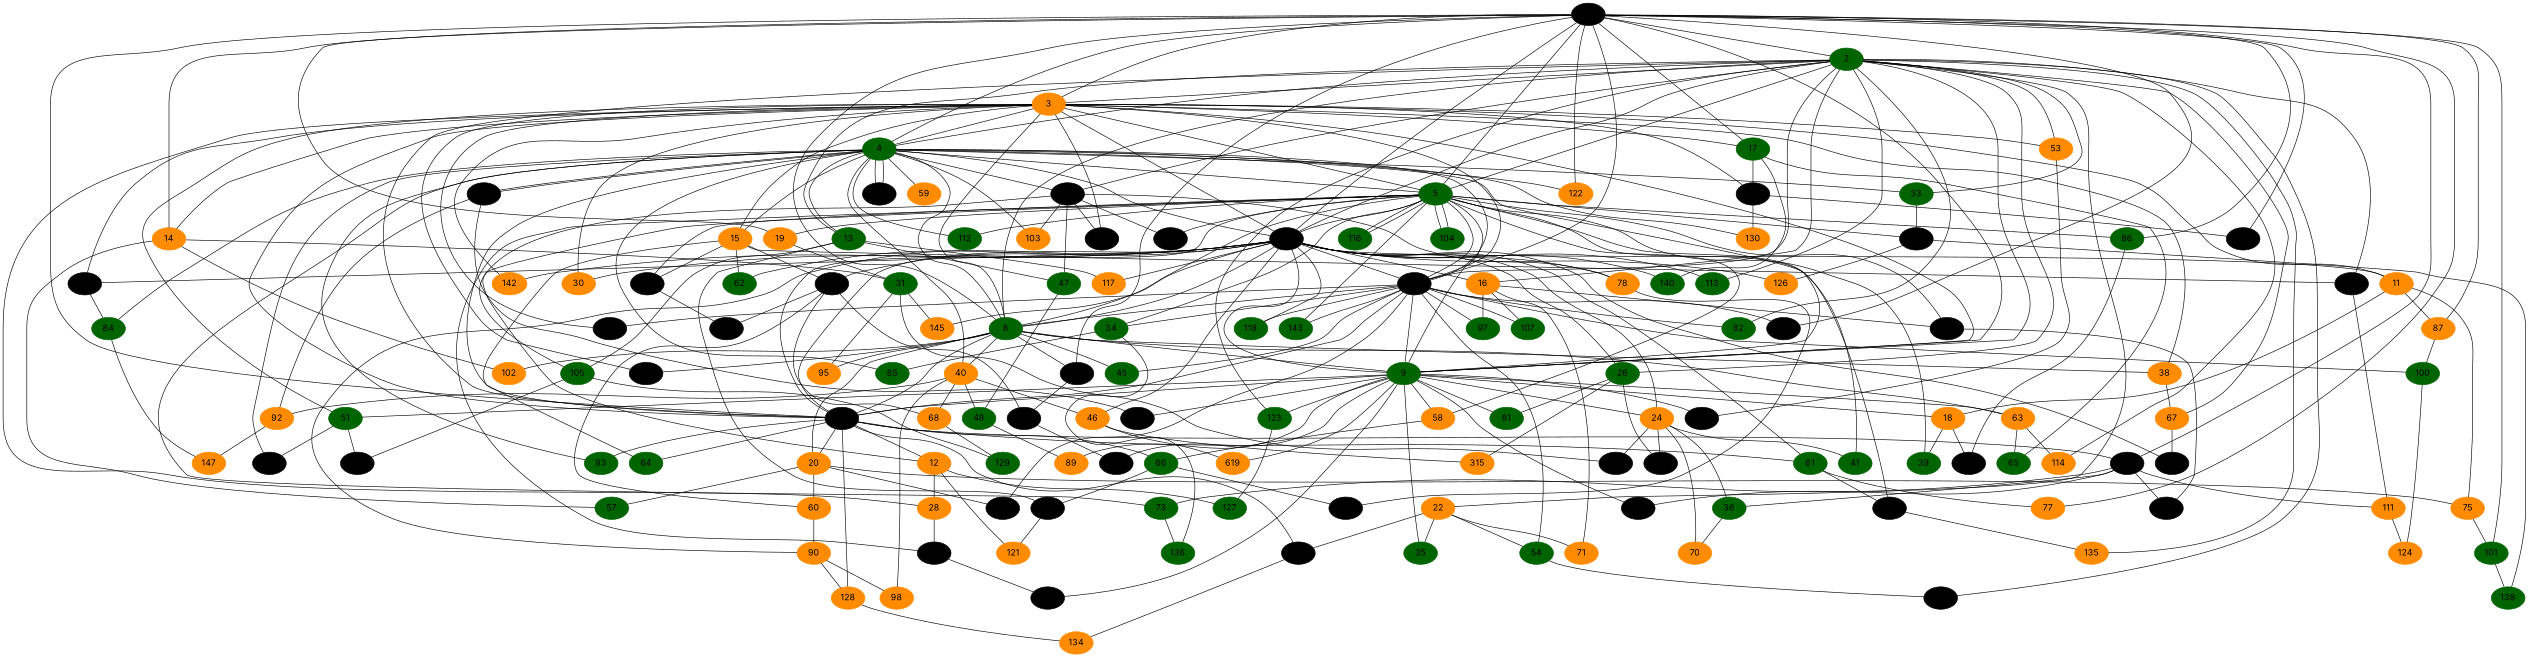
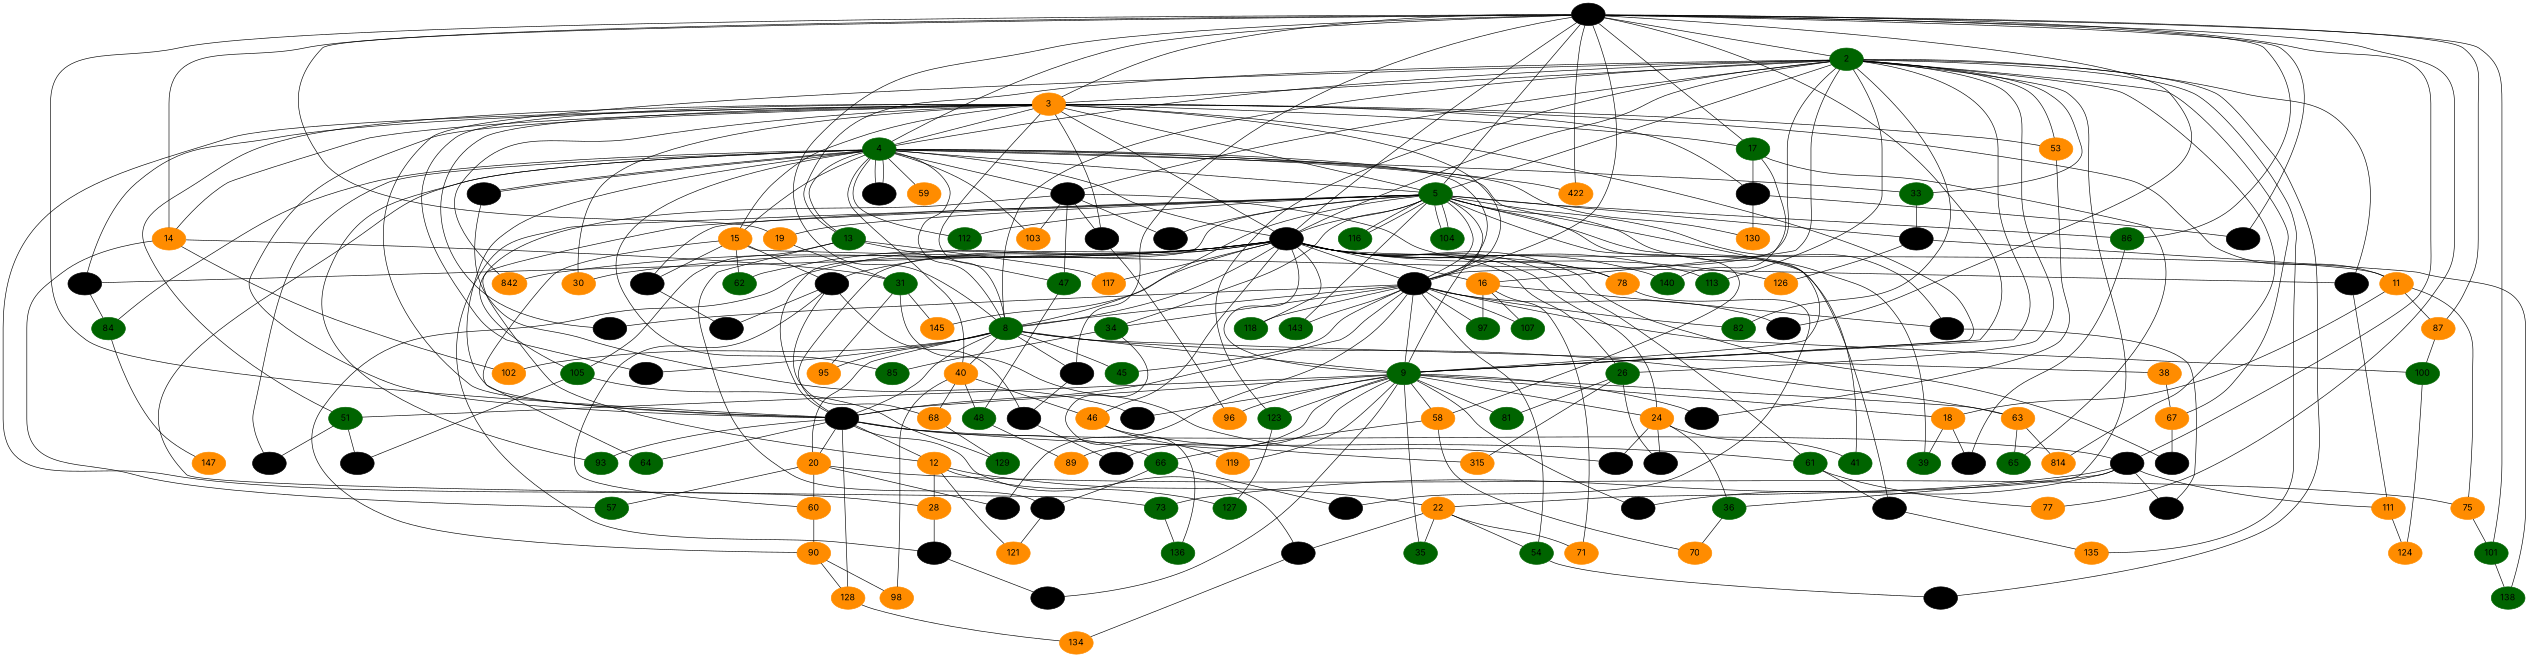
(1695, 130) -> none
(1576, 194) -> (1576, 194)
(509, 284) -> (509, 284)
(277, 418) -> none
none -> (1230, 418)
(1233, 463) -> (1233, 463)
(2059, 463) -> (2059, 463)
(1690, 476) -> (1533, 512)
none -> (1186, 488)
